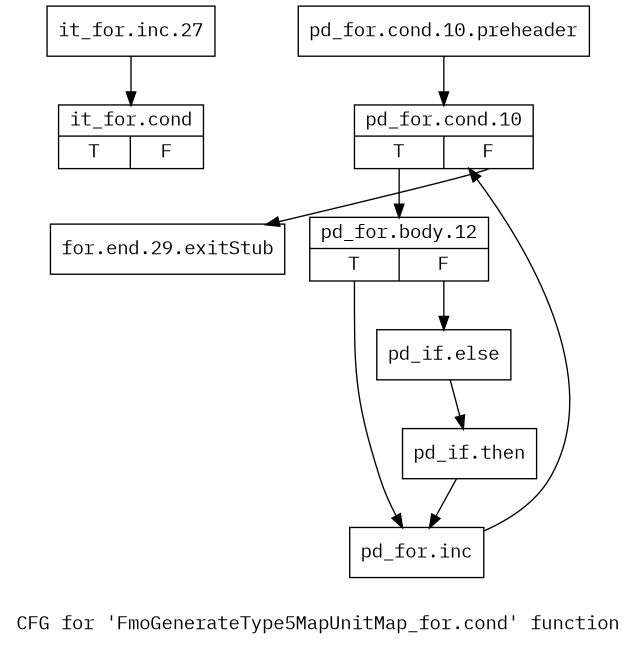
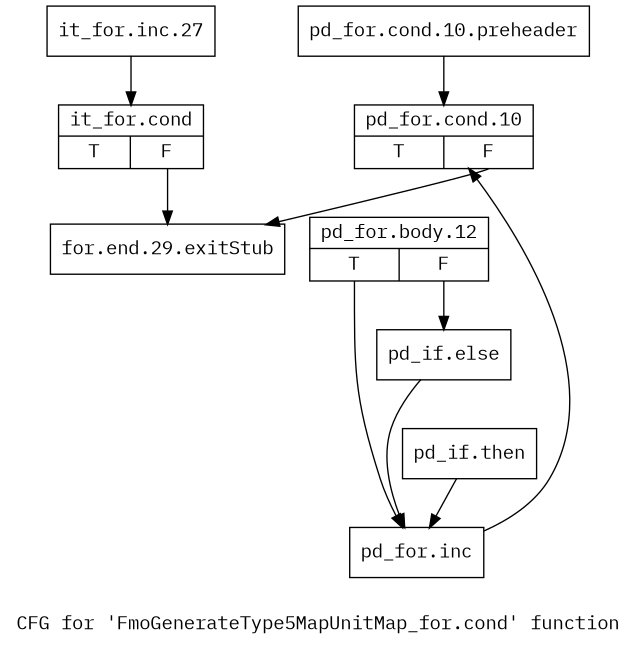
(399, 184) -> none
none -> (168, 190)
(455, 398) -> (388, 443)
